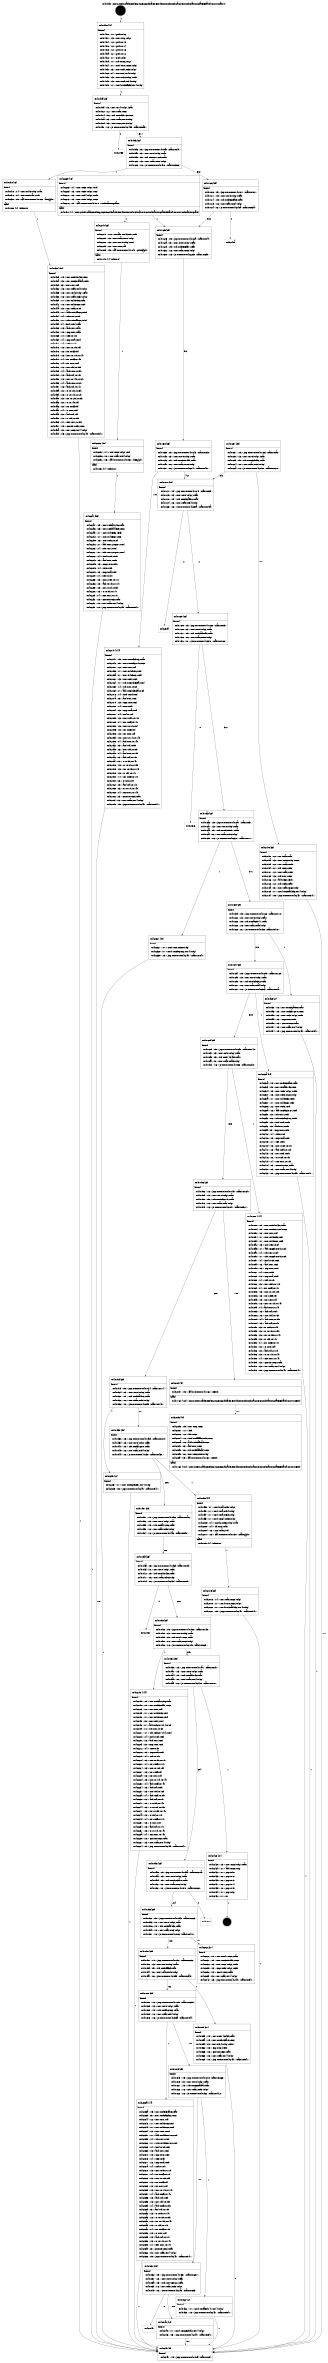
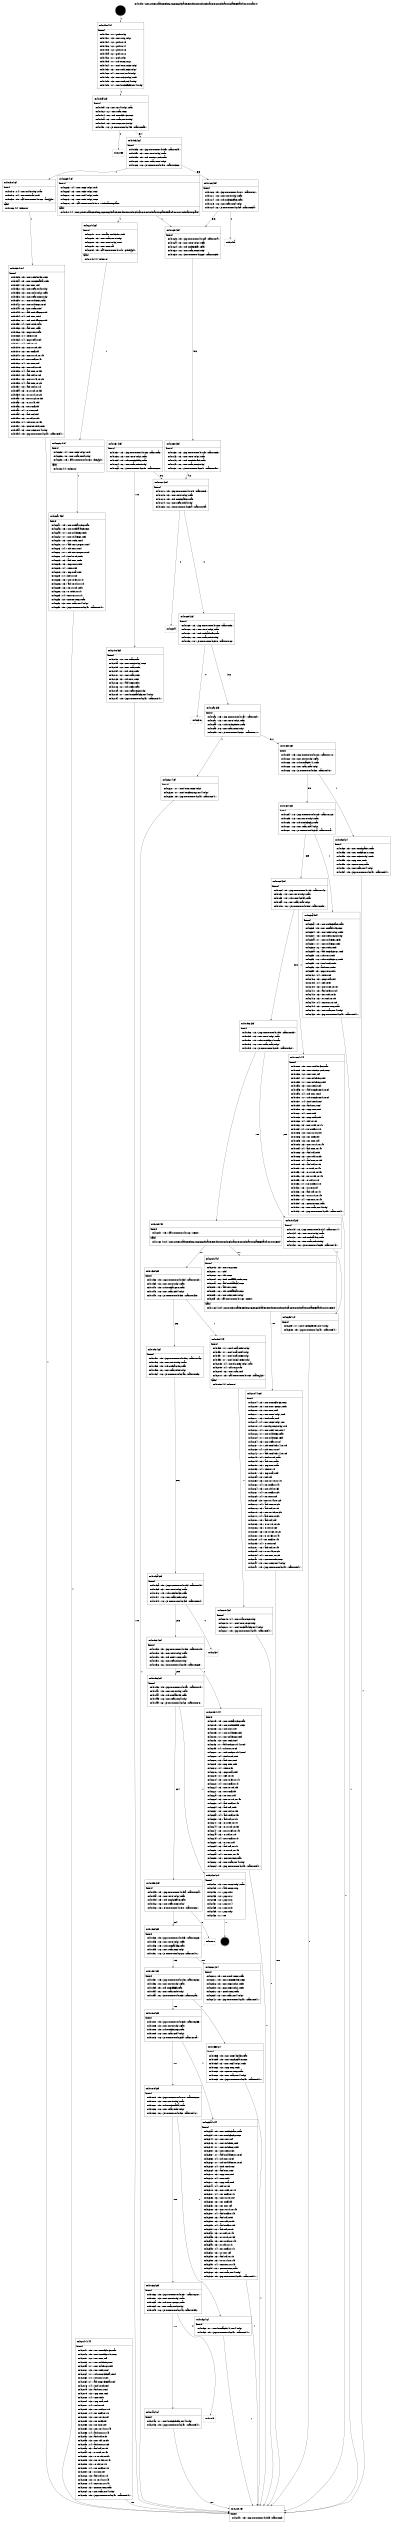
(146, 558) -> none
(138, 1417) -> (196, 1256)
none -> (274, 1481)
